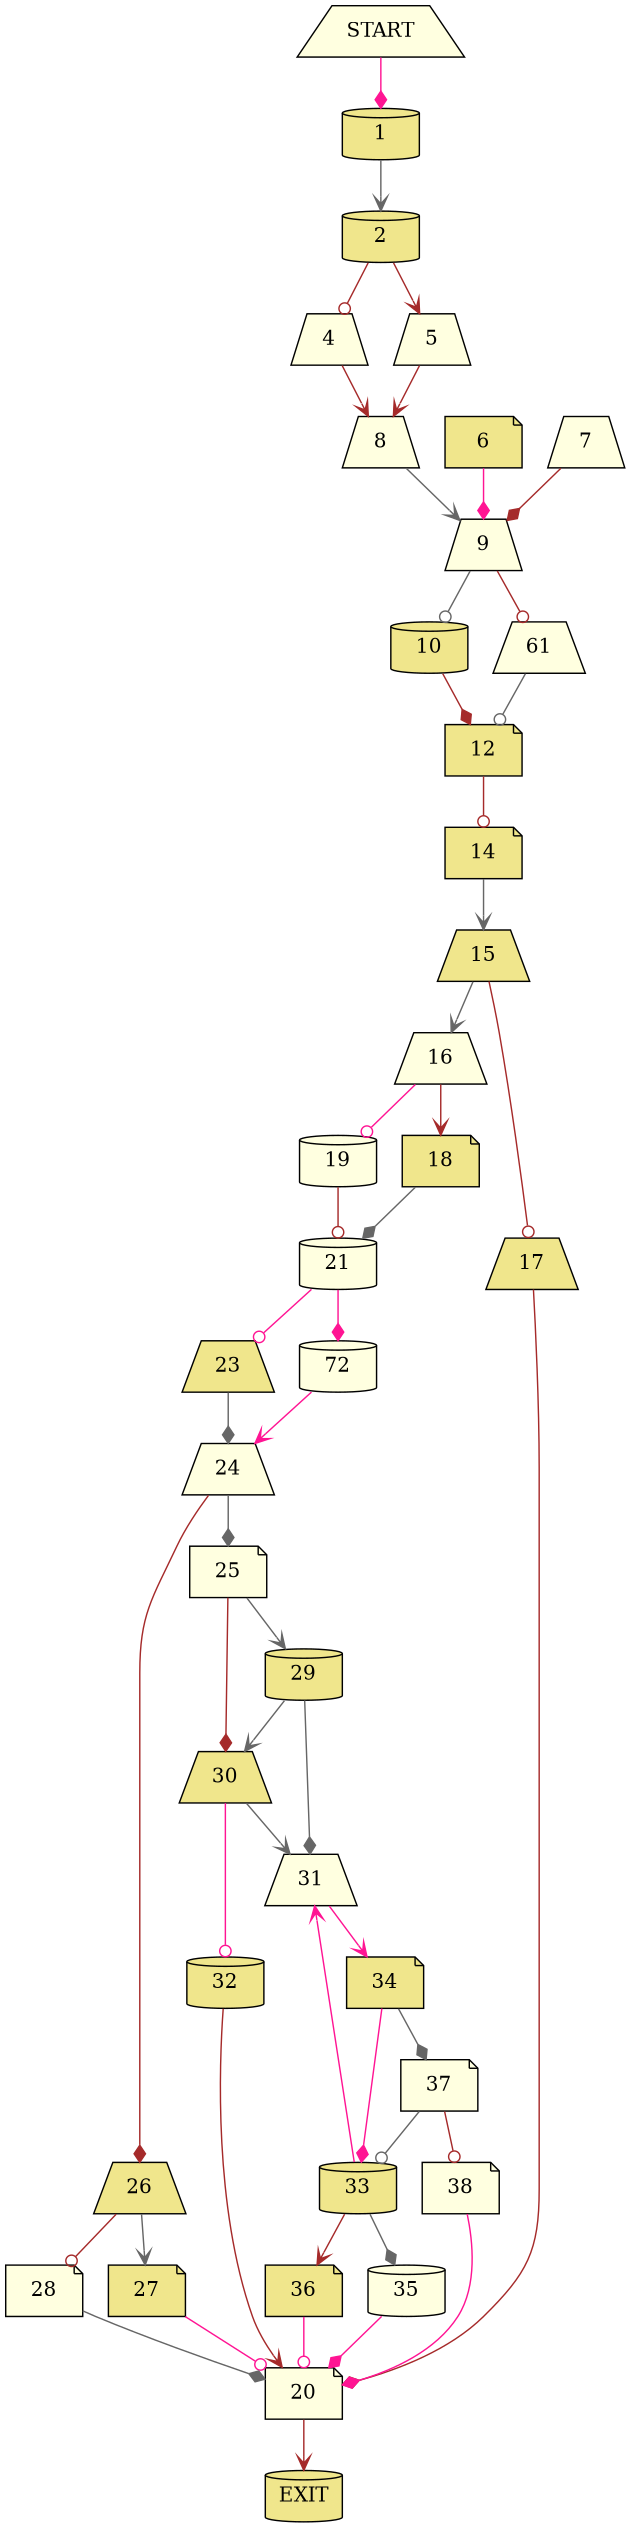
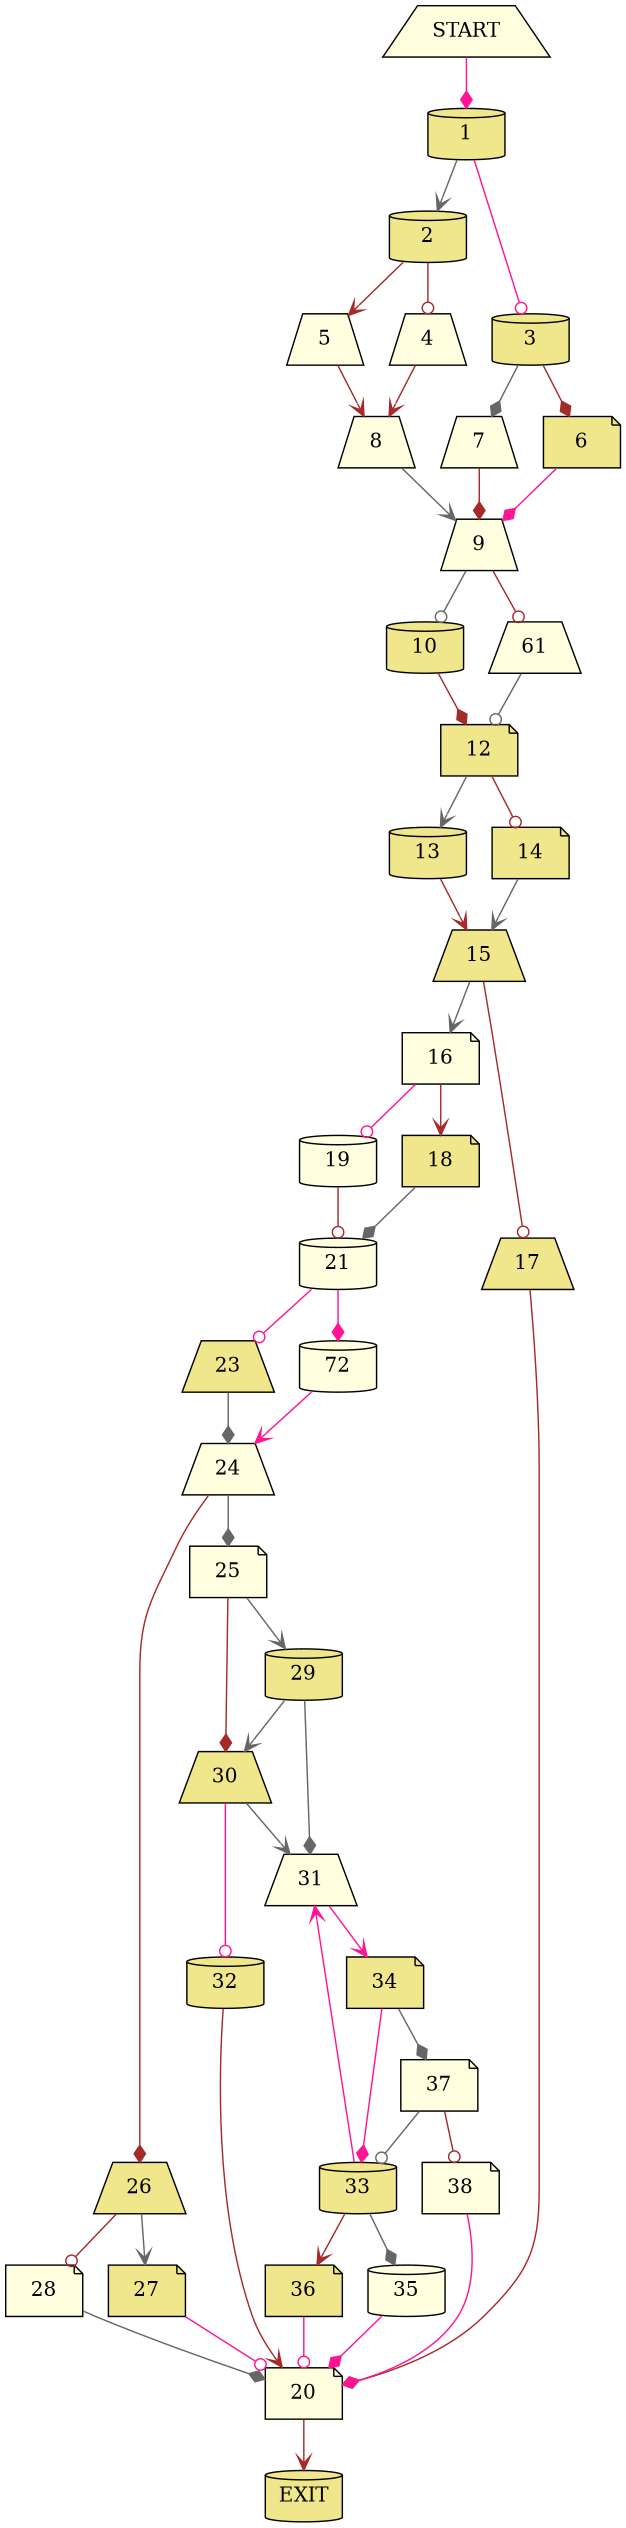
none -> (531, 339)
none -> (428, 853)
(441, 1058) -> (441, 1058)
